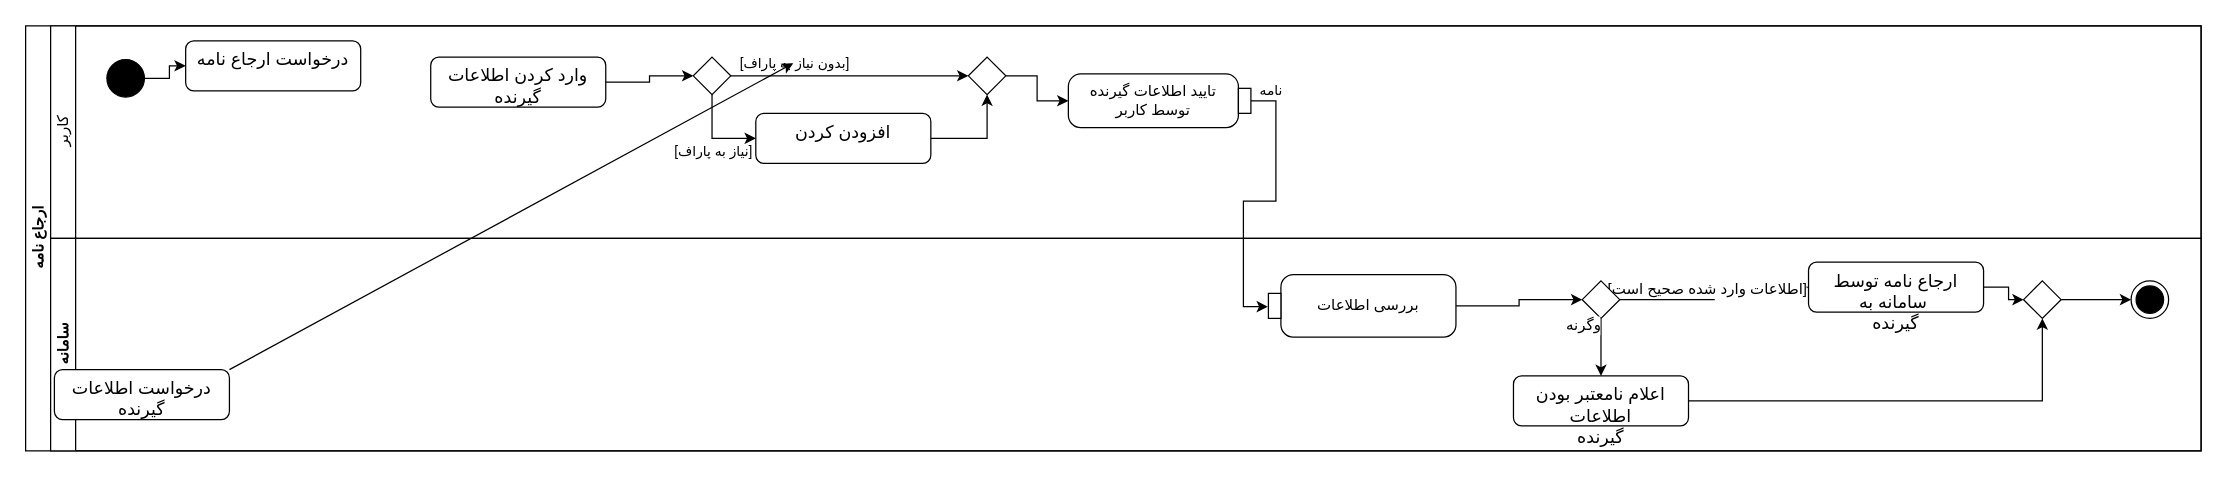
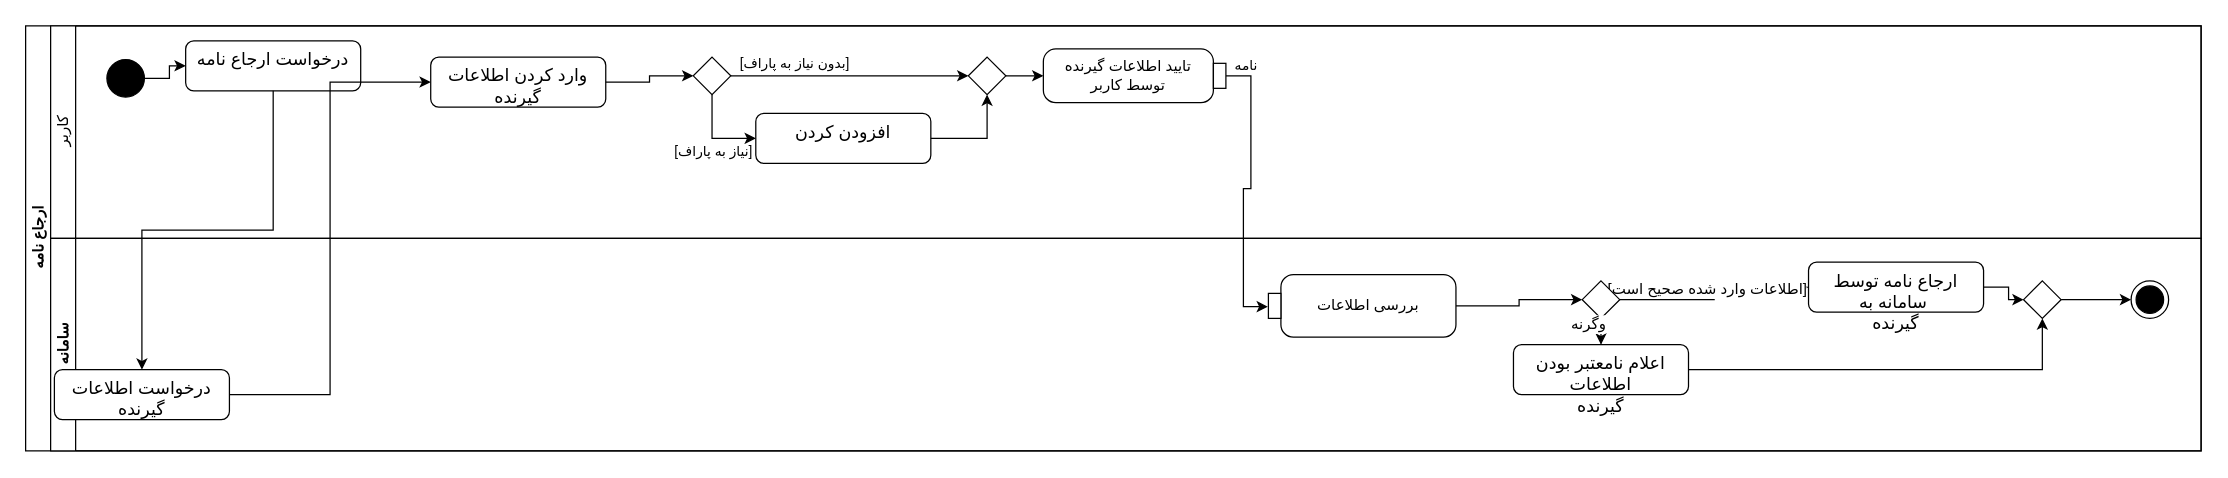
(1159, 101) -> (1134, 76)
(621, 157) -> (330, 242)
none -> (212, 230)
(1601, 401) -> (1601, 369)
